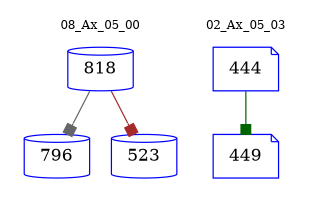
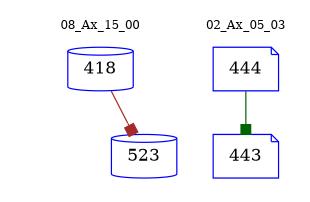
(101, 26) -> (101, 26)
(101, 69) -> (101, 69)
(57, 156) -> none
(246, 156) -> (246, 156)
